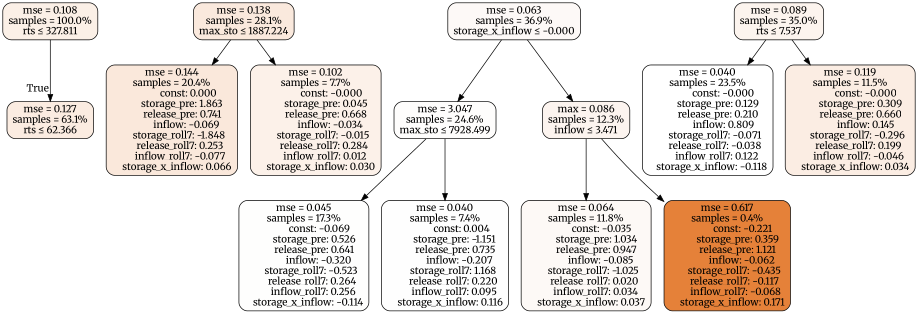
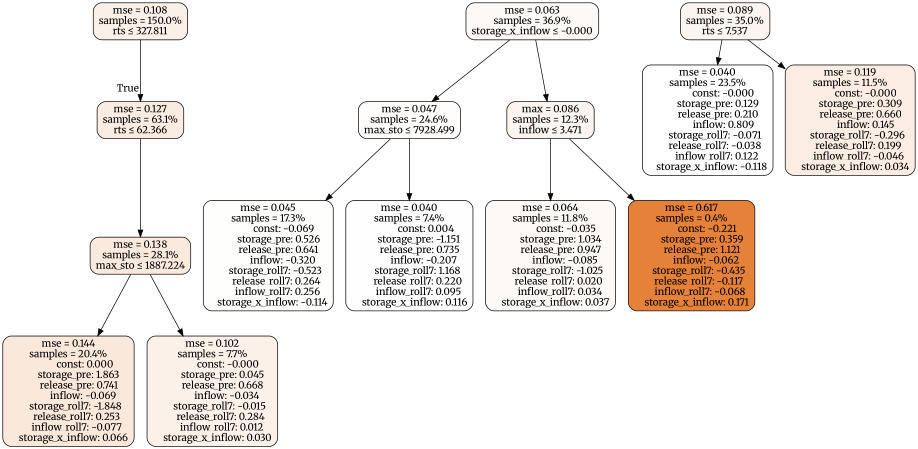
(50, 21) -> (140, 21)
(445, 120) -> (409, 120)
none -> (140, 184)
